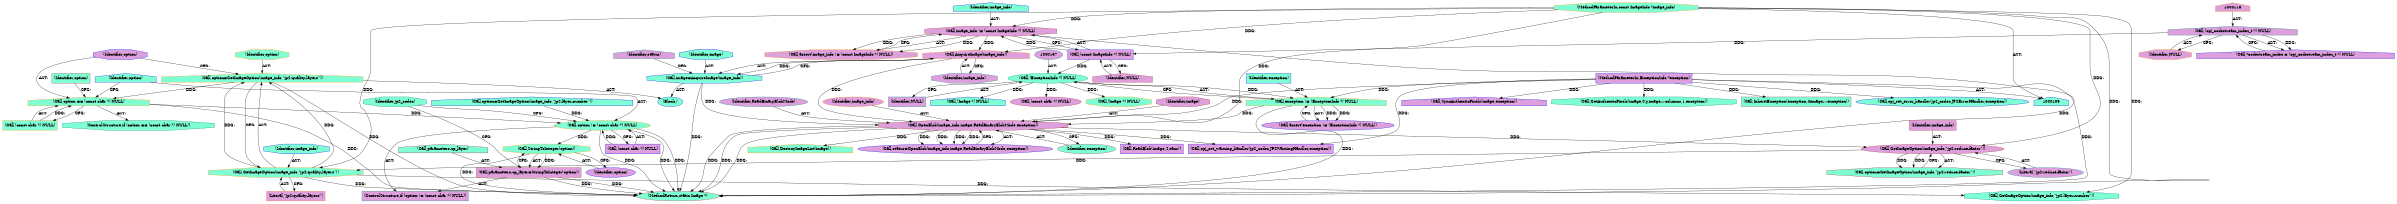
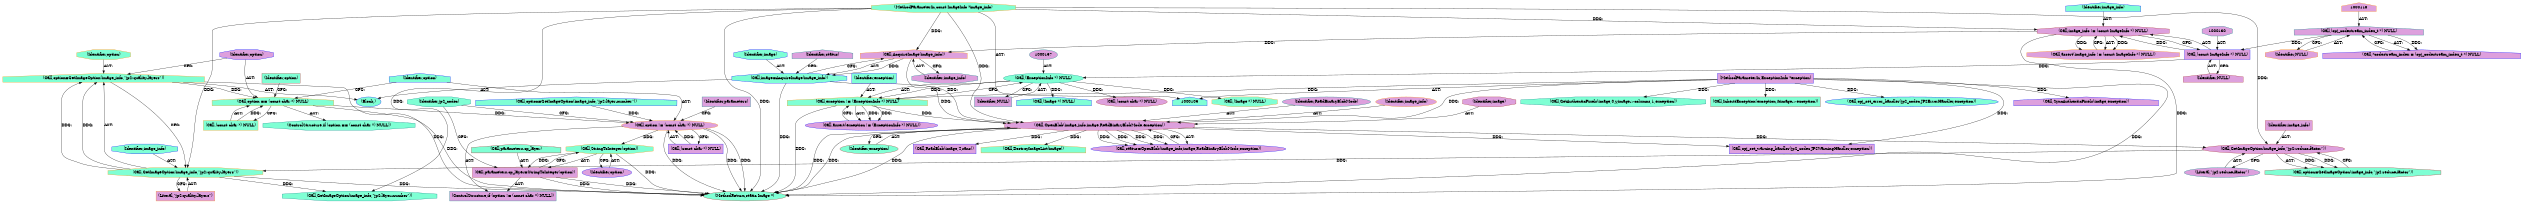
none -> (2217, 31)
none -> (726, 102)
(602, 125) -> (670, 125)
